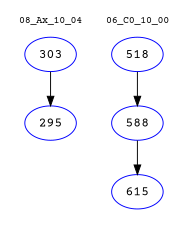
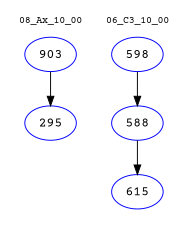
(51, 21) -> (51, 21)
(138, 21) -> (138, 21)
(51, 54) -> (51, 54)
(137, 54) -> (137, 54)
